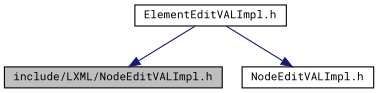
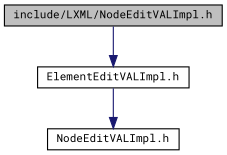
(167, 43) -> (113, 41)
